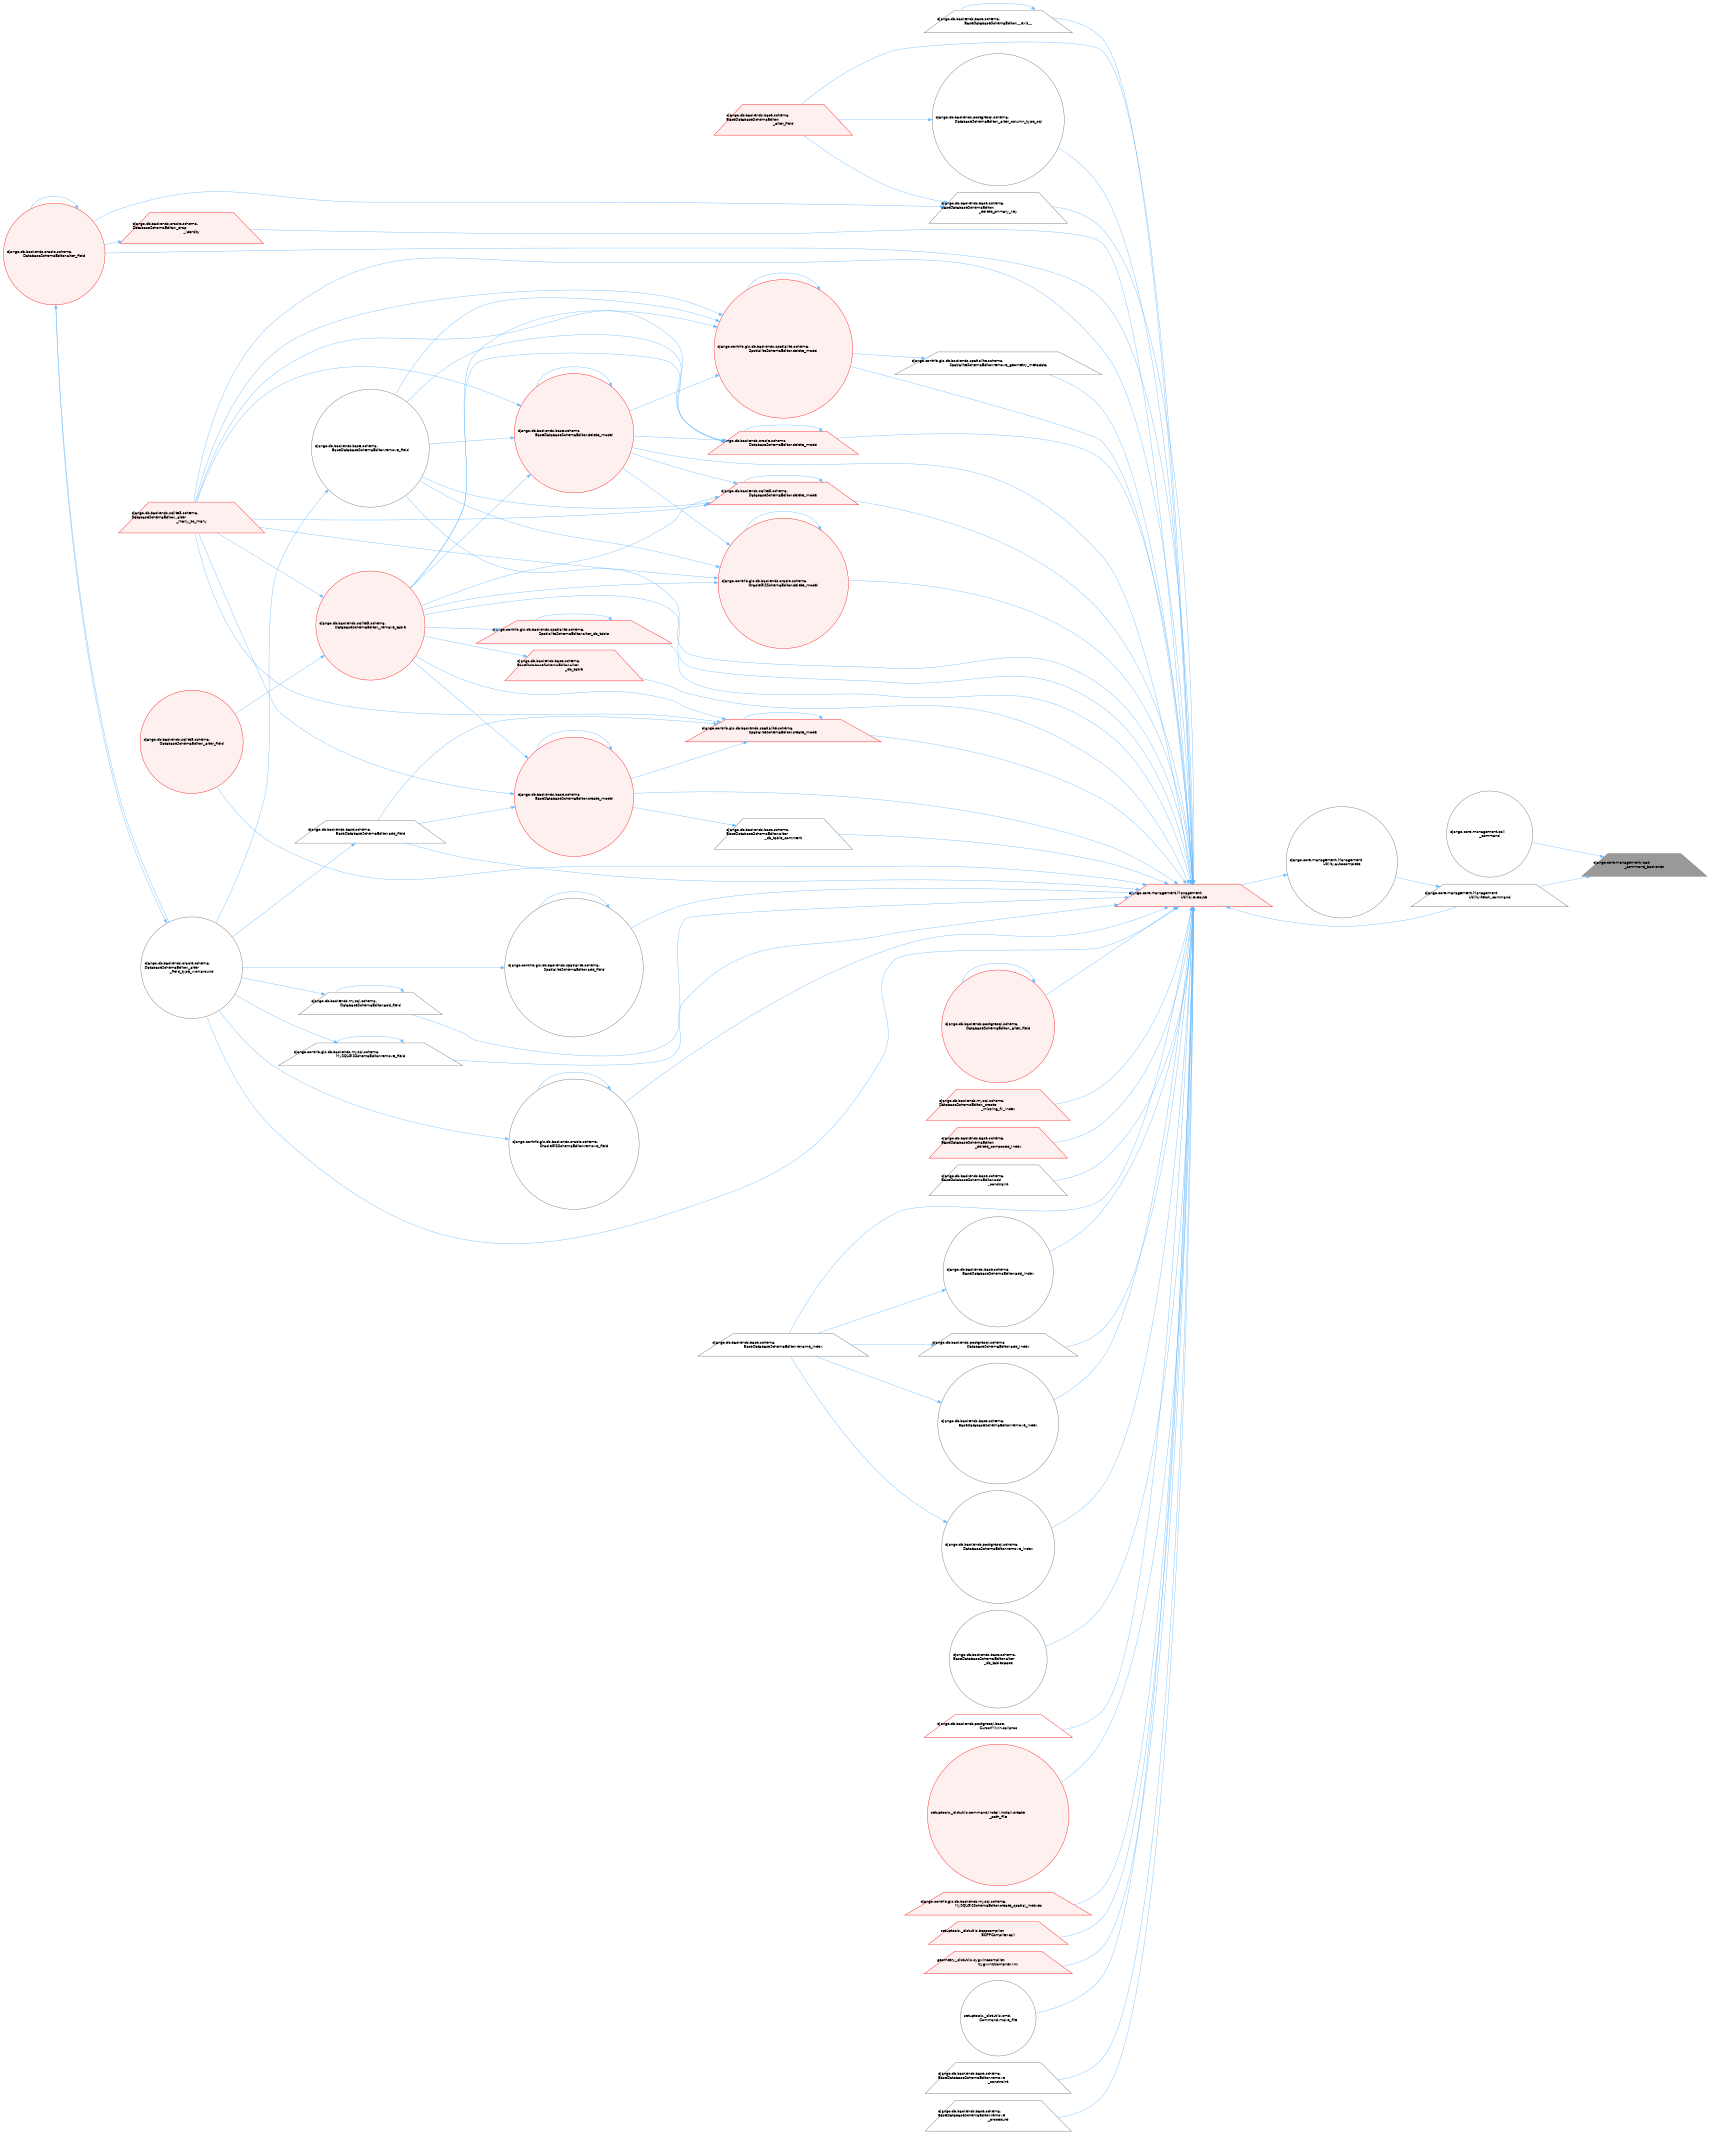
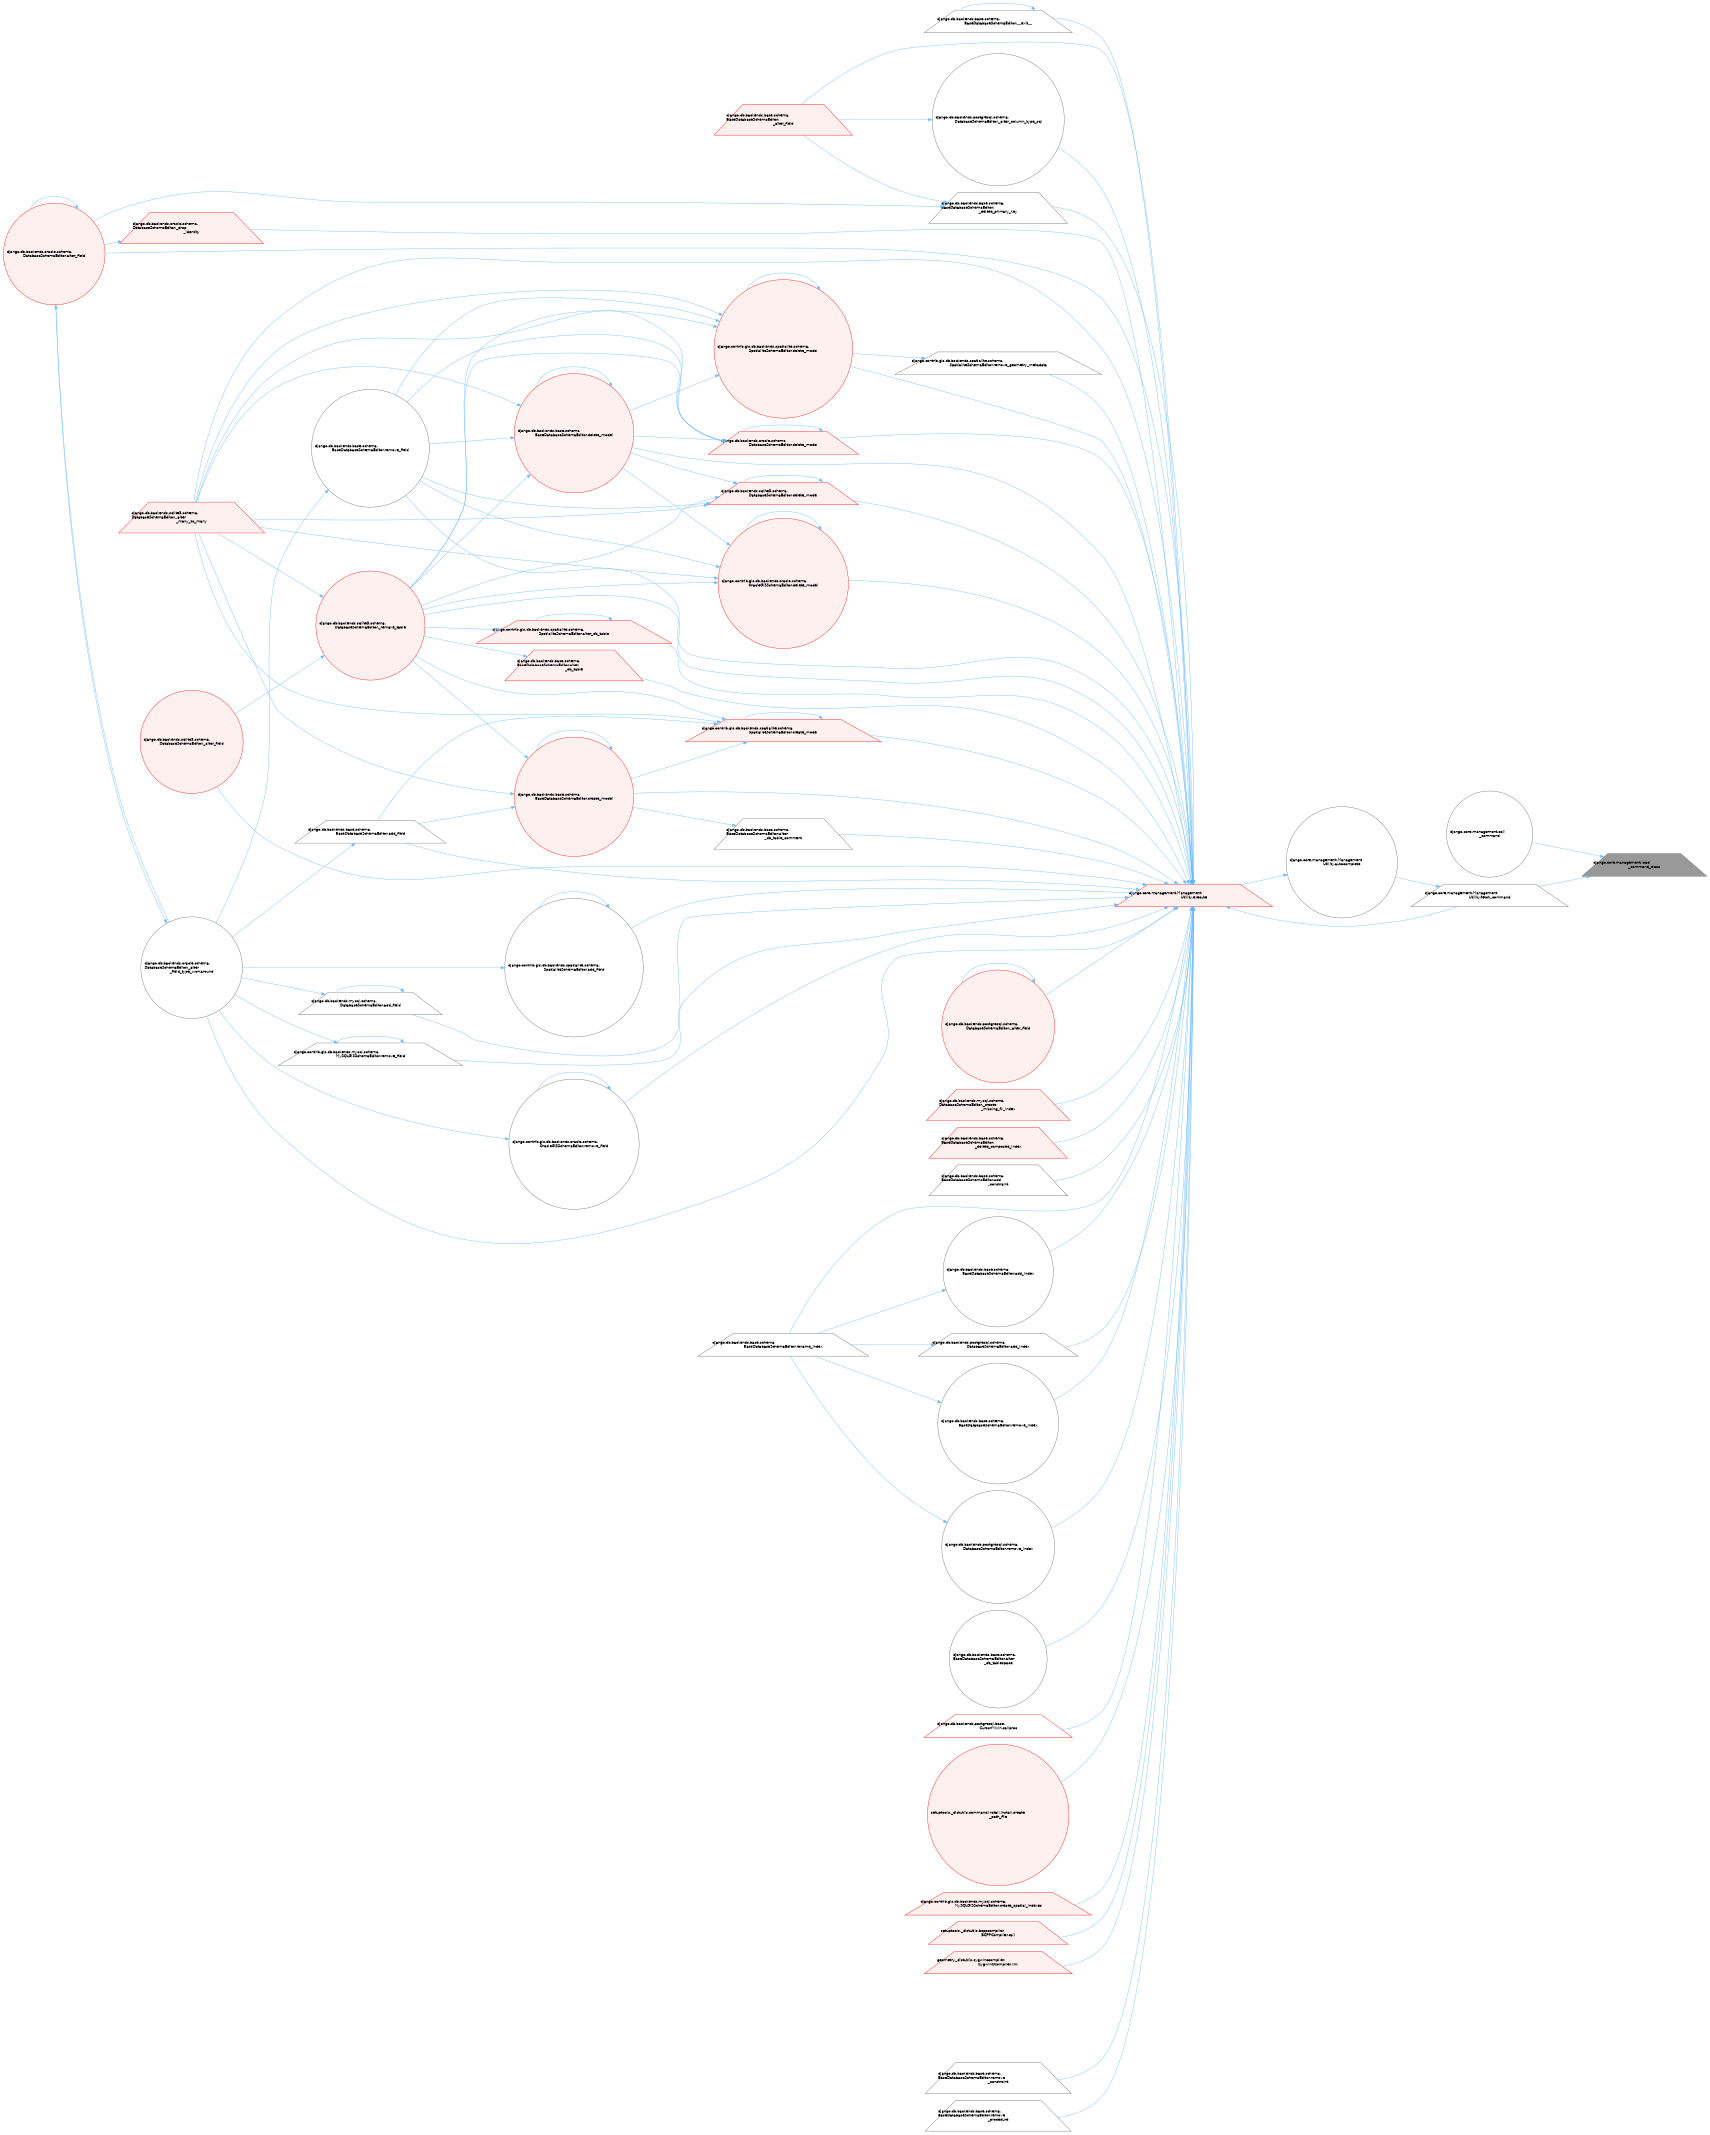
(1644, 865) -> (1644, 865)
(998, 2018) -> none
